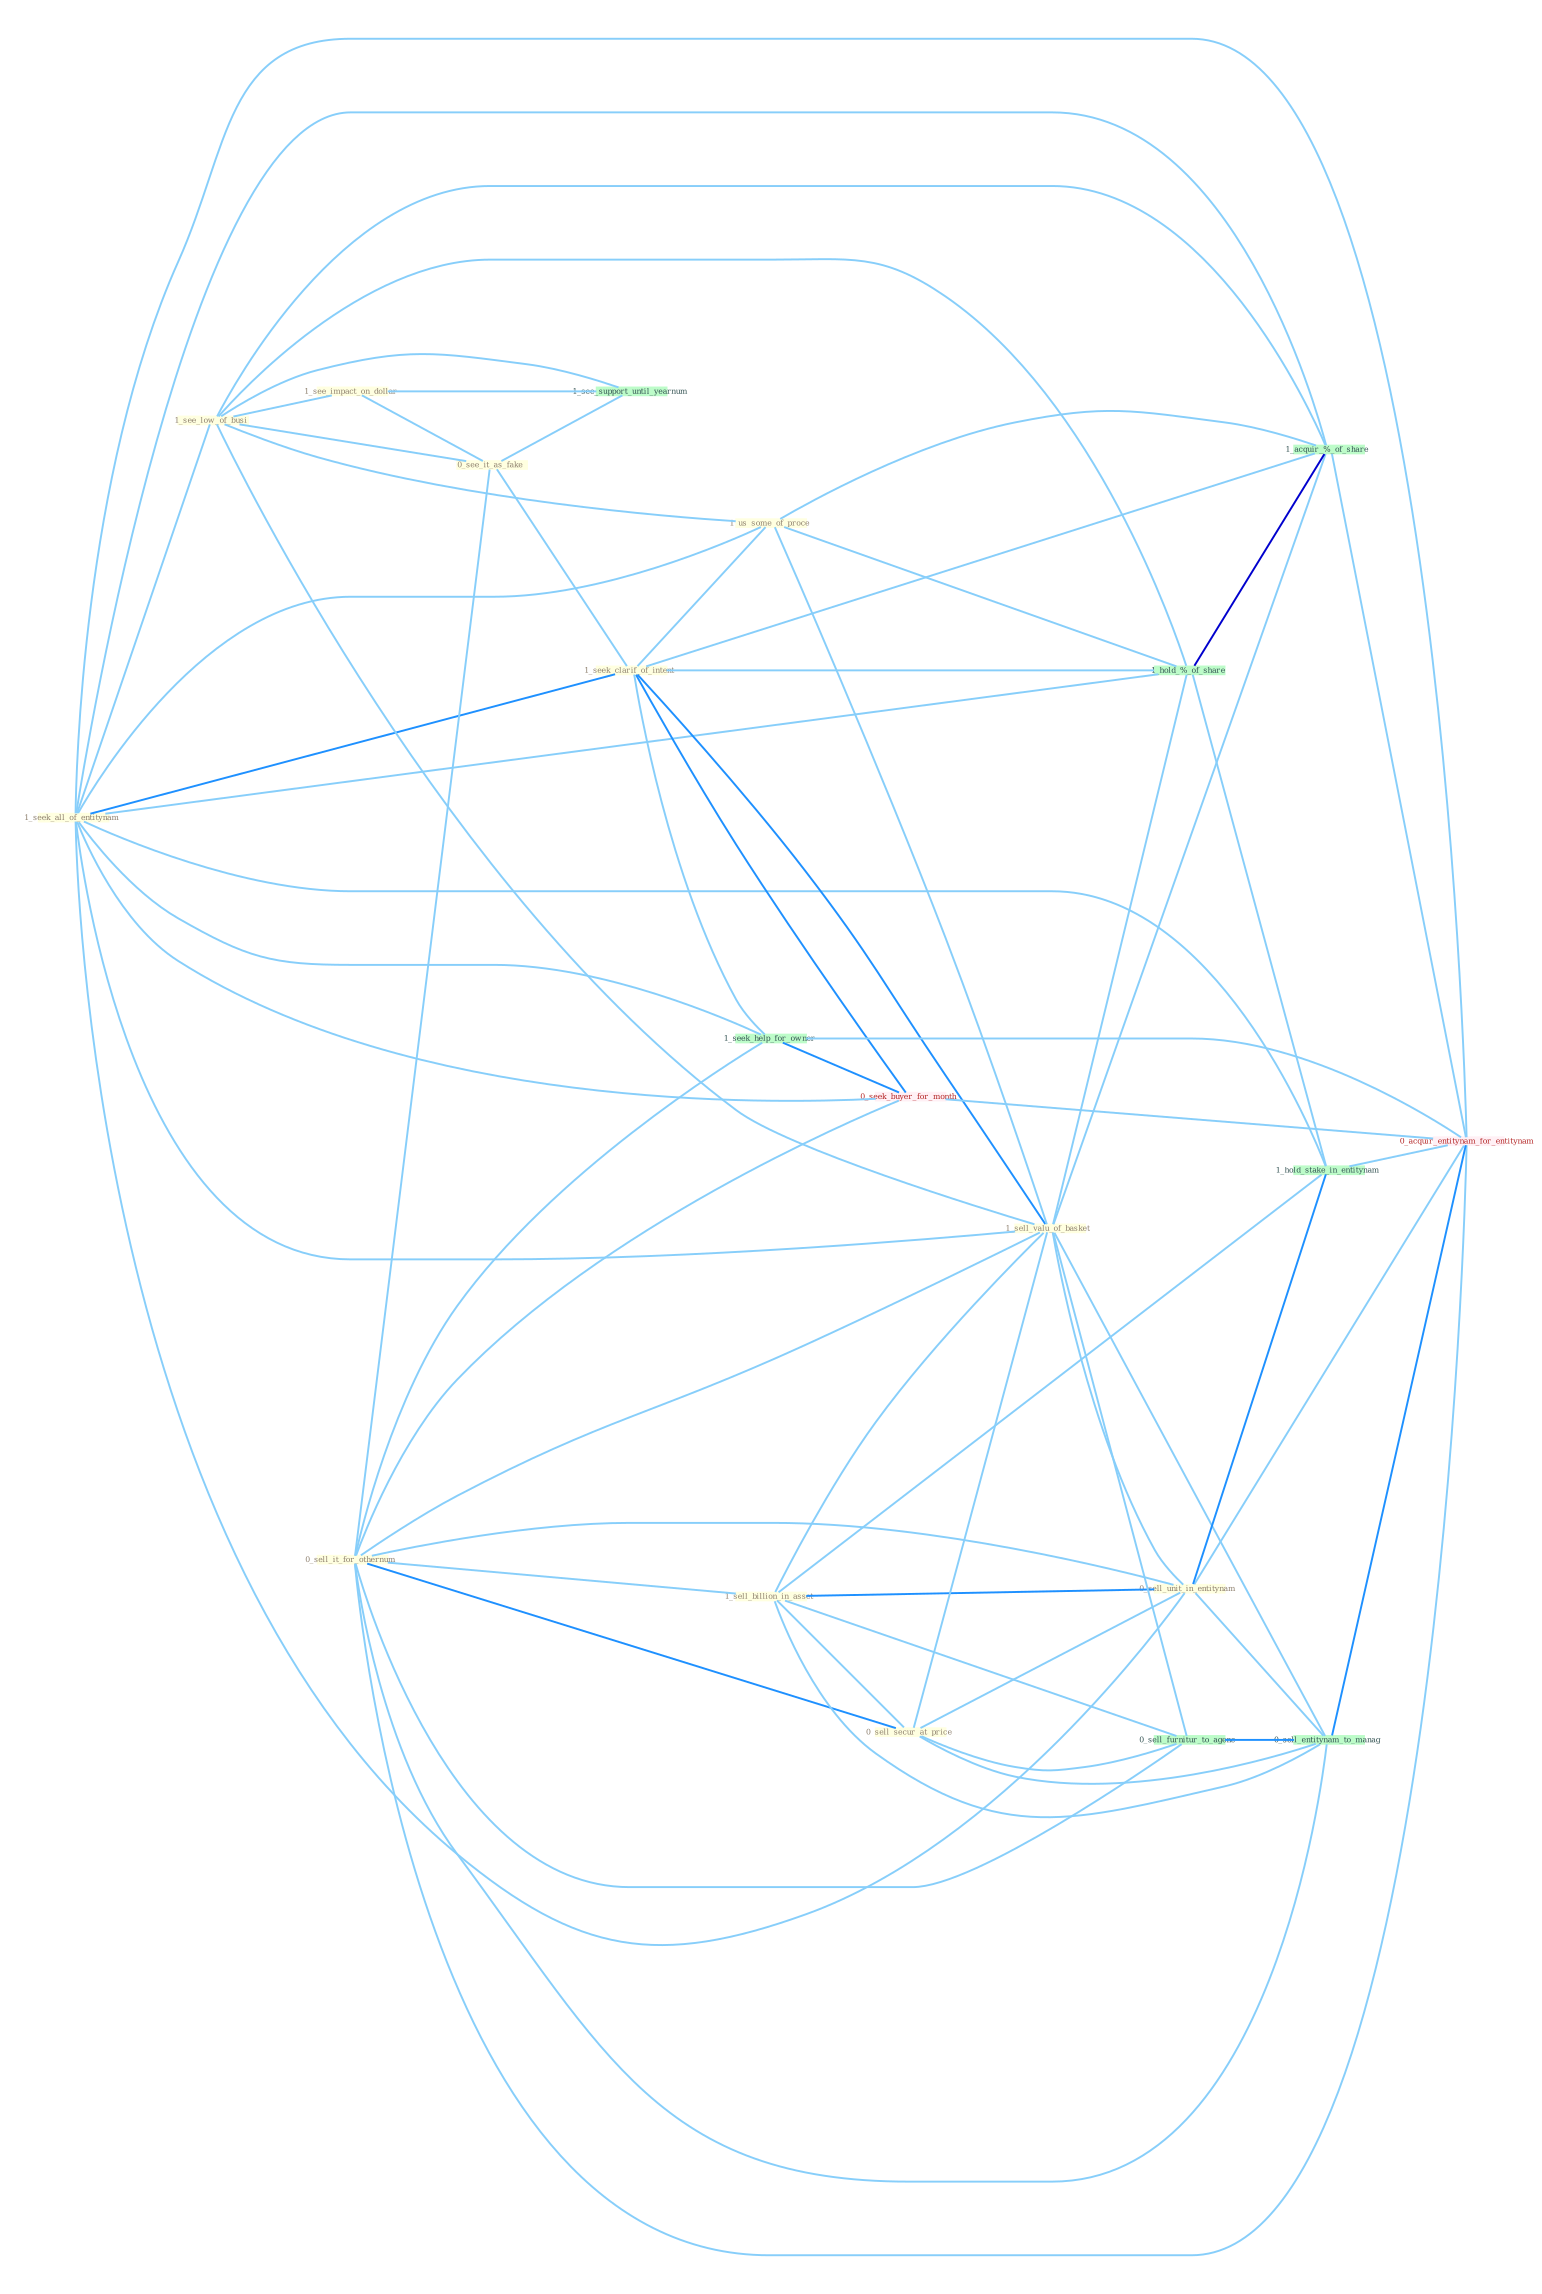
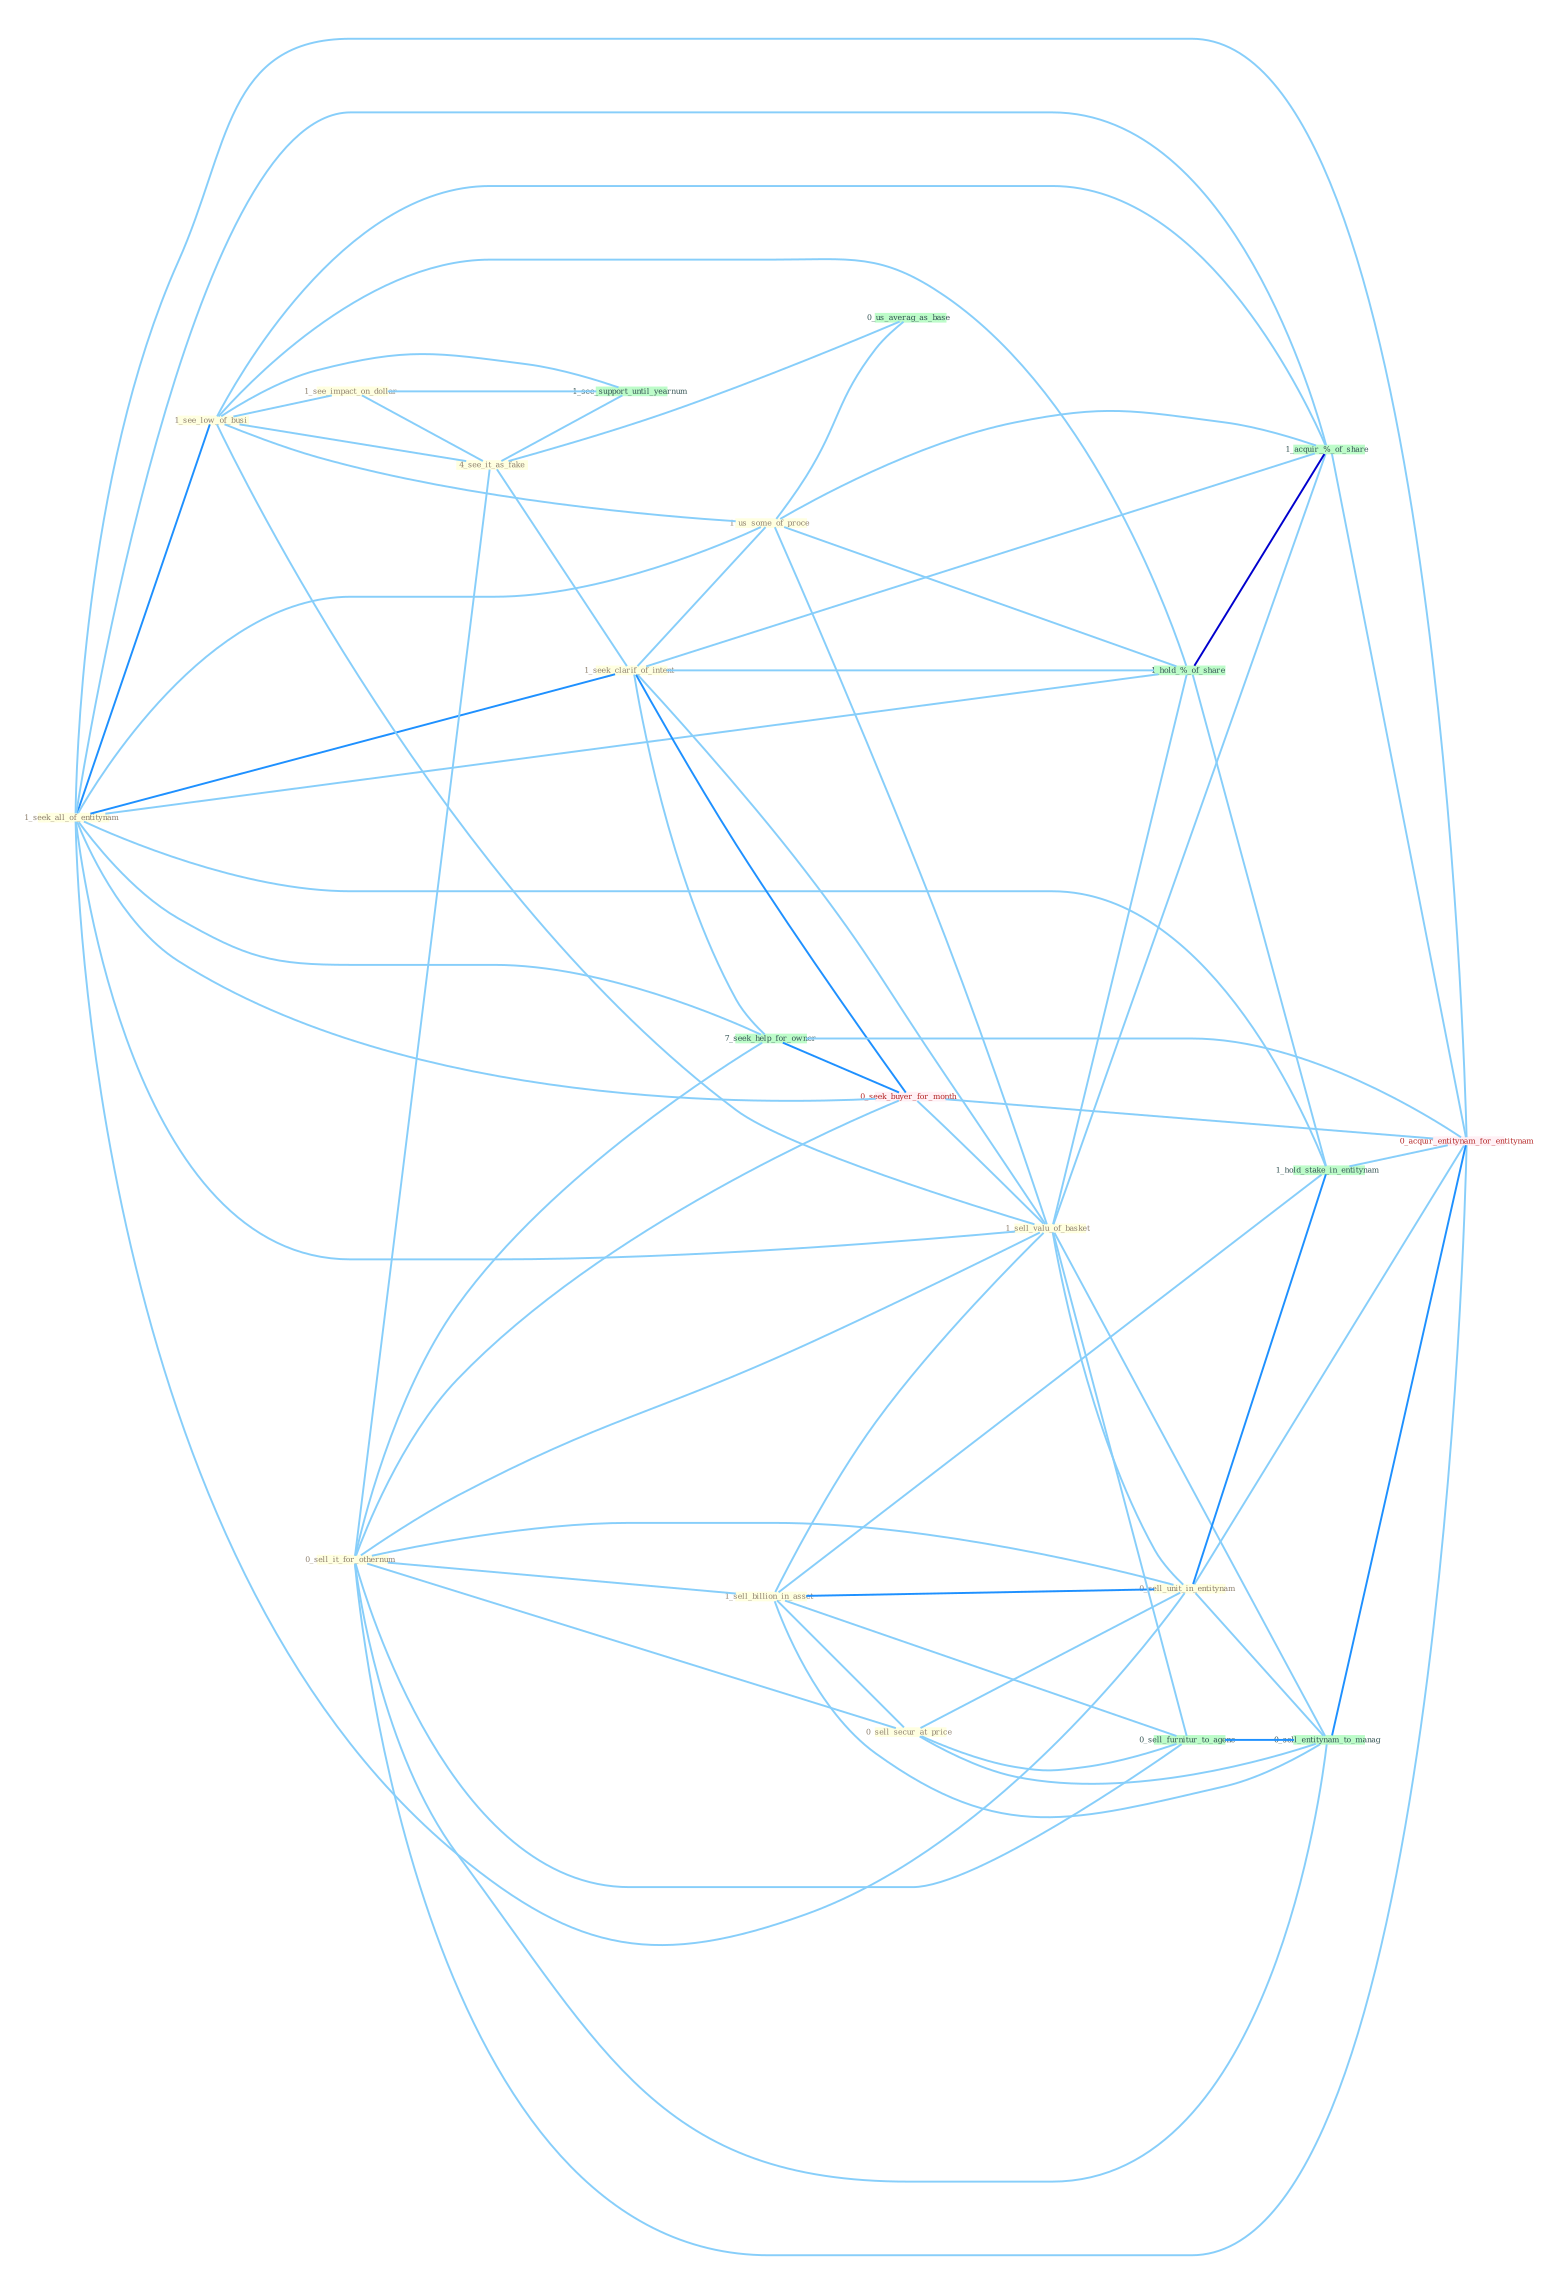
none -> (911, 318)
(492, 465) -> (492, 465)
(143, 619) -> (143, 619)
(855, 939) -> (855, 939)
(771, 1038) -> (771, 1038)
(980, 1480) -> (981, 1162)
(632, 1646) -> (632, 1646)
